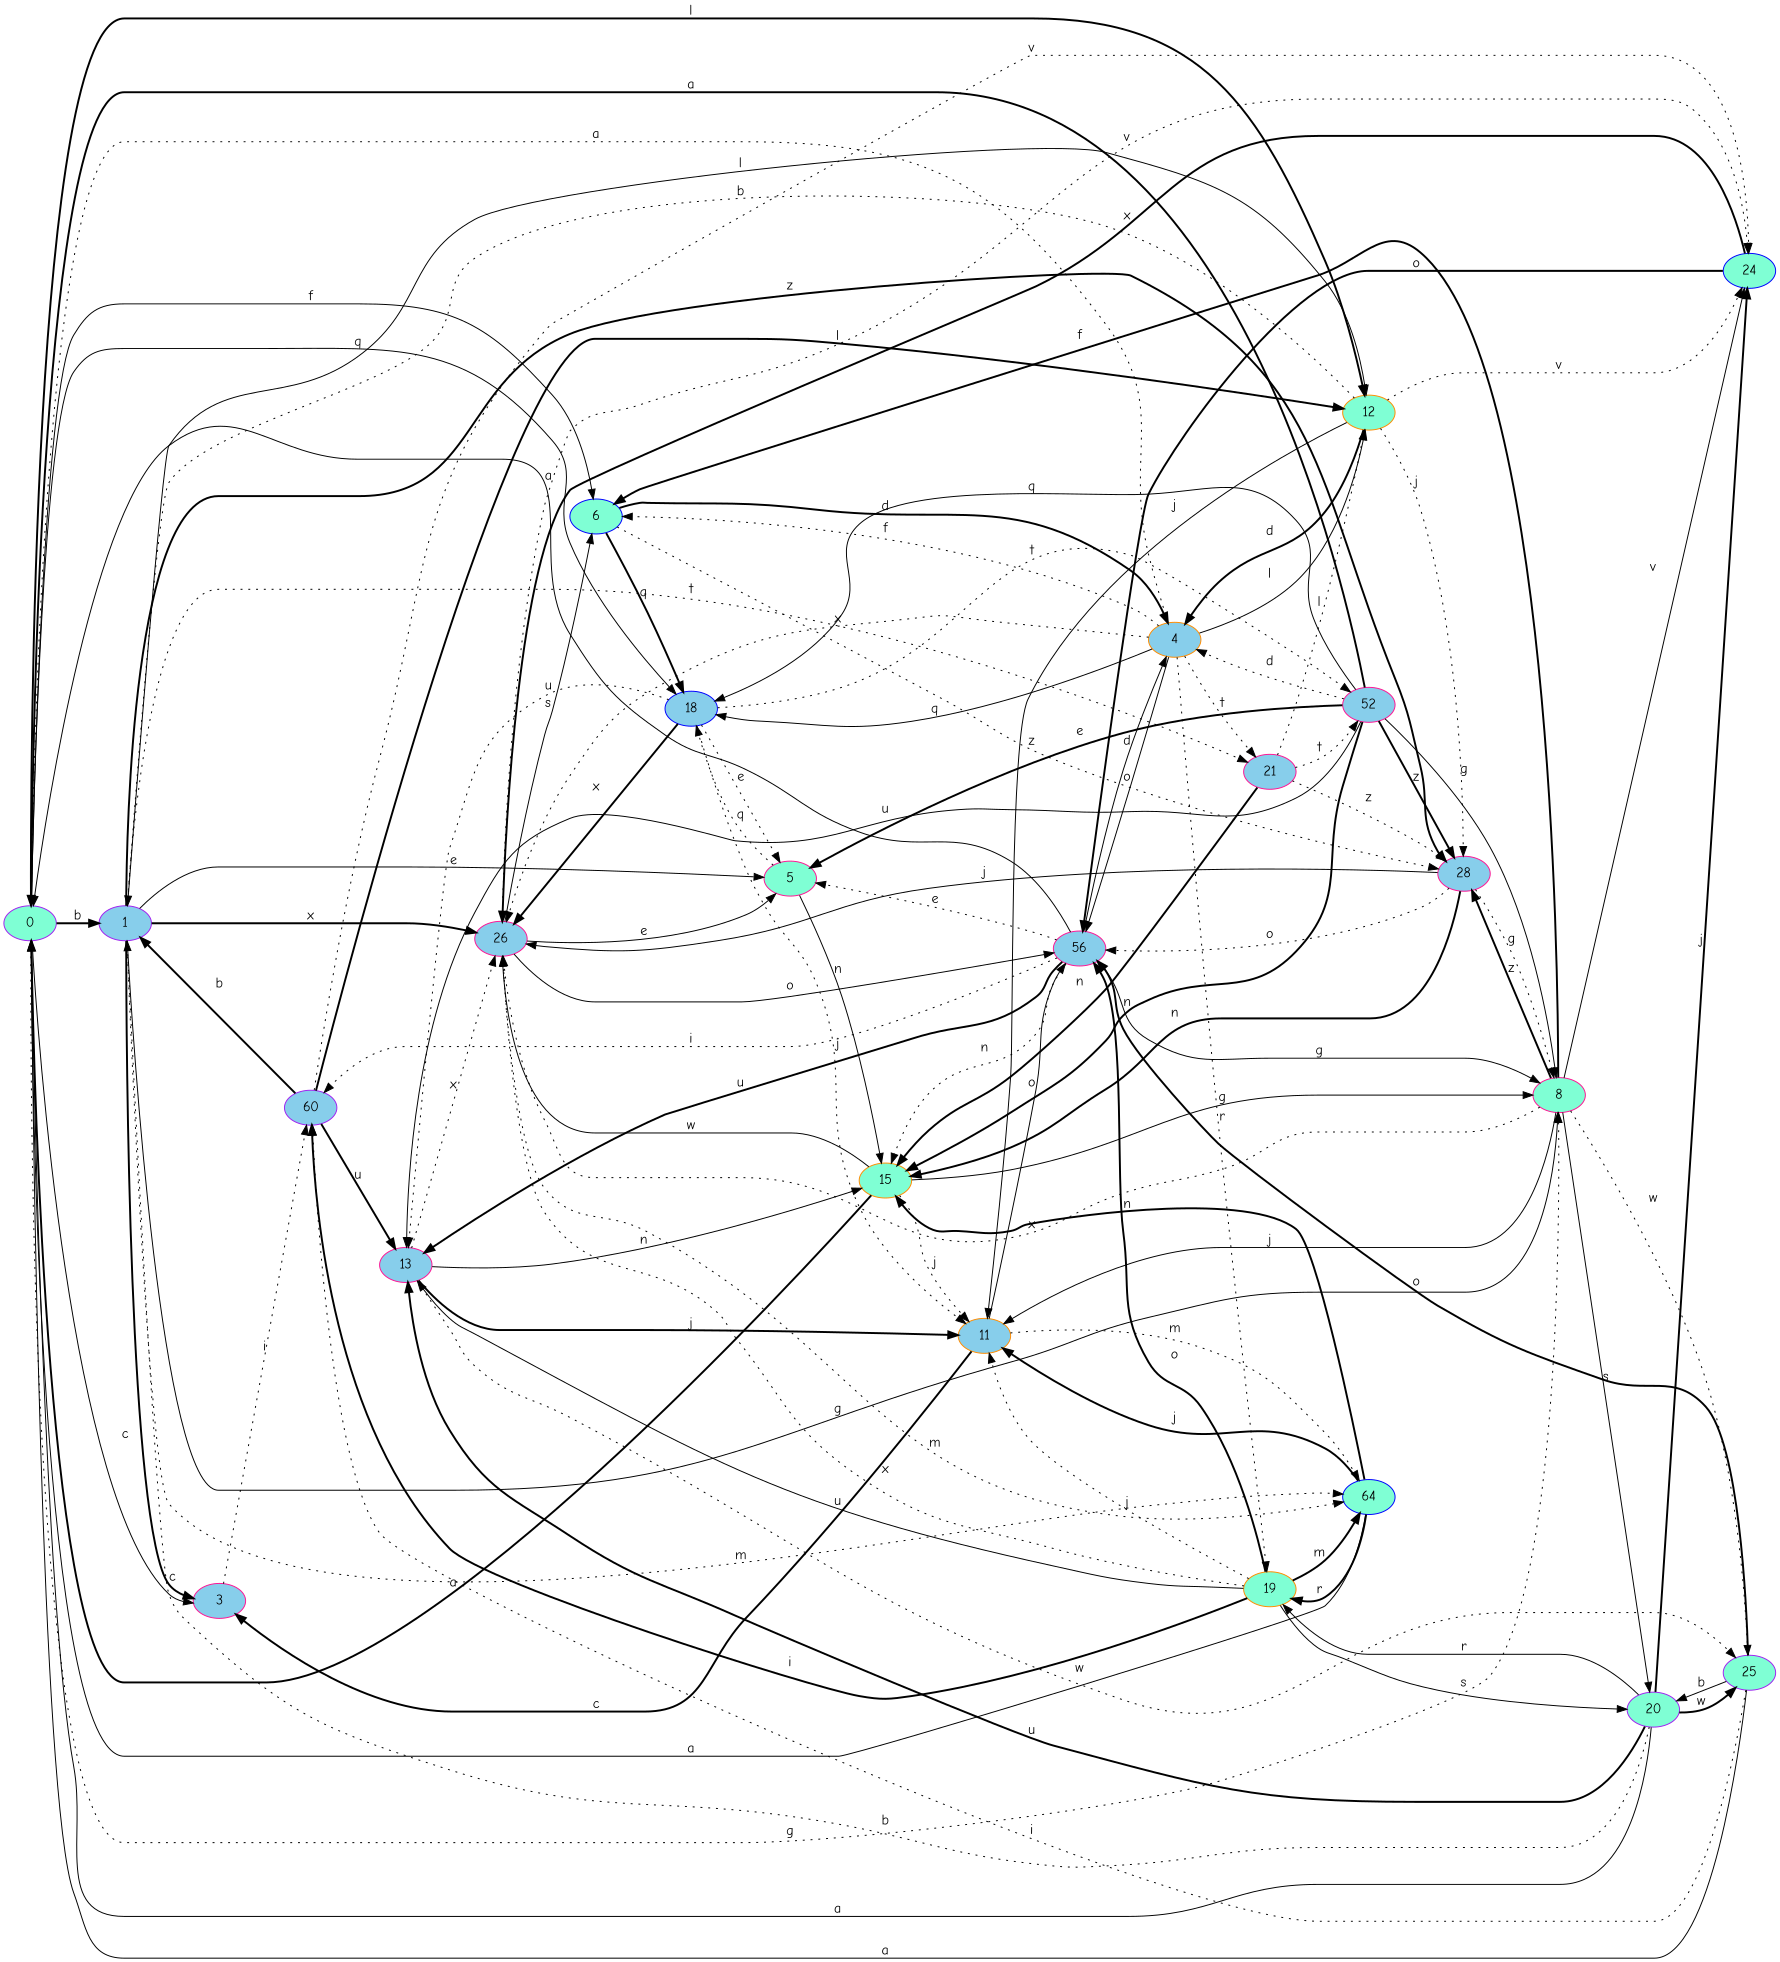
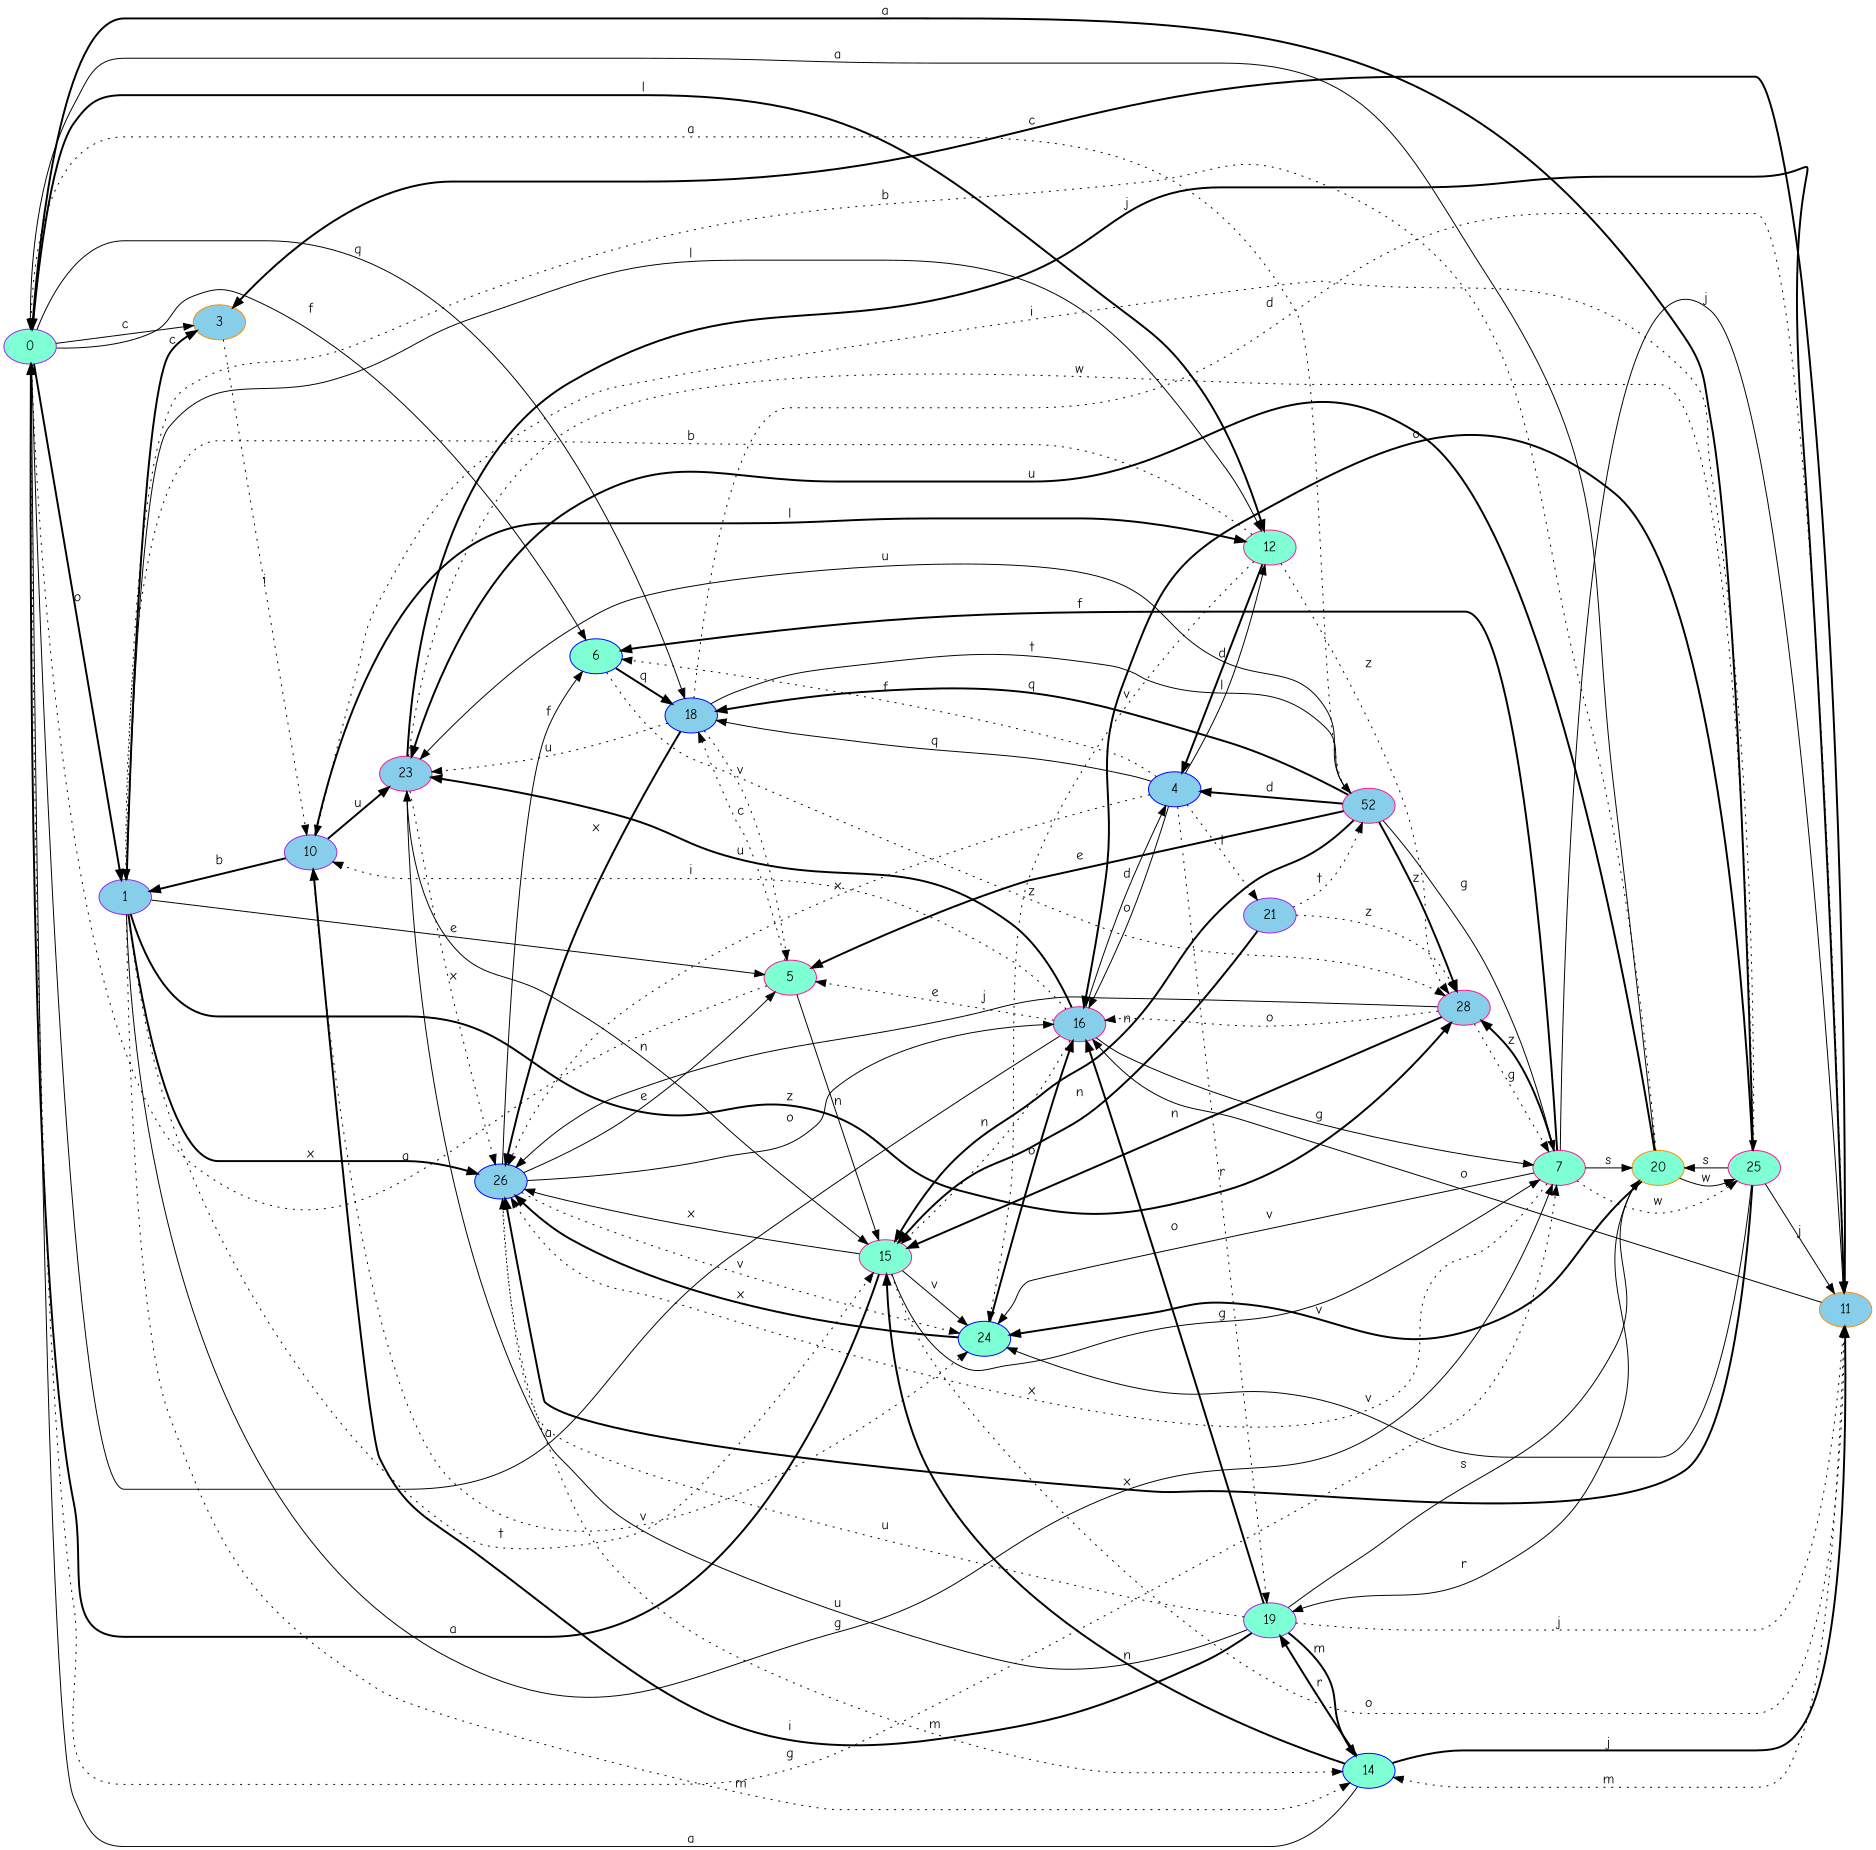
(514, 92) -> (923, 137)
(417, 142) -> (161, 1123)
(1369, 413) -> (1270, 548)
(1416, 482) -> (1369, 664)
(1052, 494) -> (1045, 695)
(908, 515) -> none
(1029, 562) -> (1053, 658)
(570, 590) -> (363, 1448)
(1326, 599) -> none
(1175, 640) -> (1175, 789)
(1274, 679) -> (1277, 798)
(549, 703) -> (549, 712)
(1270, 772) -> (1270, 915)
(741, 777) -> (741, 770)
(1017, 790) -> (1797, 1235)
(741, 815) -> (741, 811)
(78, 916) -> (78, 598)
(501, 939) -> (501, 1182)
(1701, 940) -> (1319, 1310)
(1080, 949) -> (1080, 1024)
(838, 1044) -> (1270, 303)
(1559, 1095) -> (1559, 1168)
(311, 1108) -> (311, 852)
(691, 1126) -> (691, 1214)
(885, 1181) -> (885, 1257)
(935, 1263) -> (1369, 1703)
(406, 1265) -> (406, 774)
none -> (931, 1295)
none -> (1478, 1455)
(885, 1469) -> (885, 1526)
none -> (1163, 1492)
(1369, 1497) -> (1369, 1771)
(1270, 1589) -> (1270, 1620)
(219, 1601) -> (219, 322)
(1749, 1673) -> (1754, 1168)
(1701, 1683) -> (1706, 1161)
(1706, 1709) -> (1702, 1185)
(1653, 1710) -> (1658, 1168)
(519, 1958) -> (1206, 30)
